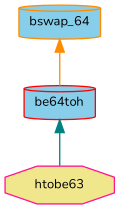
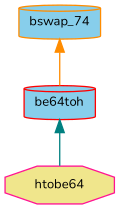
(60, 22) -> (60, 22)
(60, 185) -> (60, 185)
